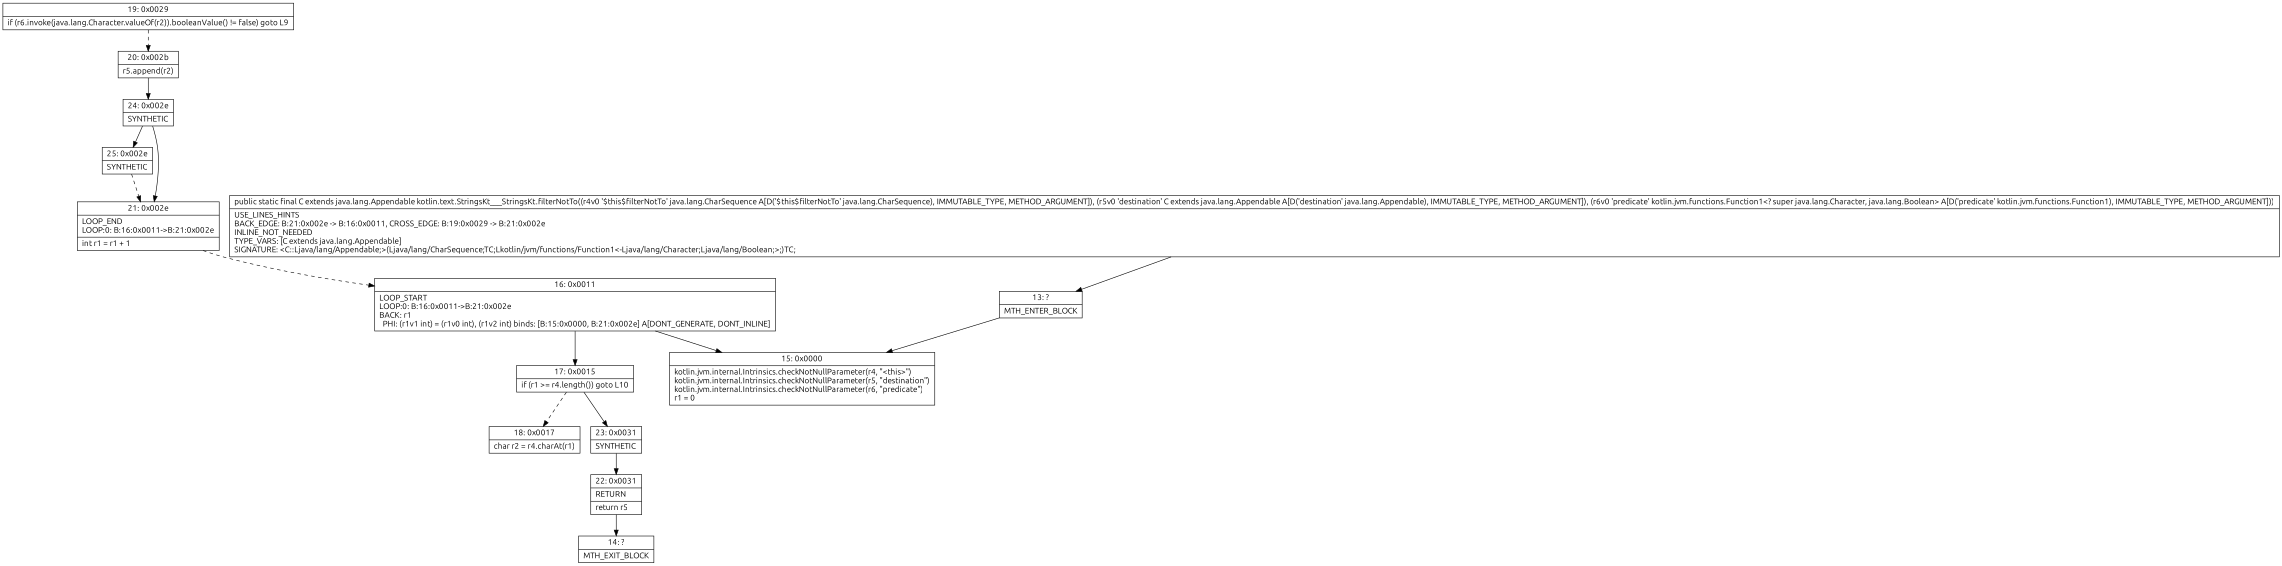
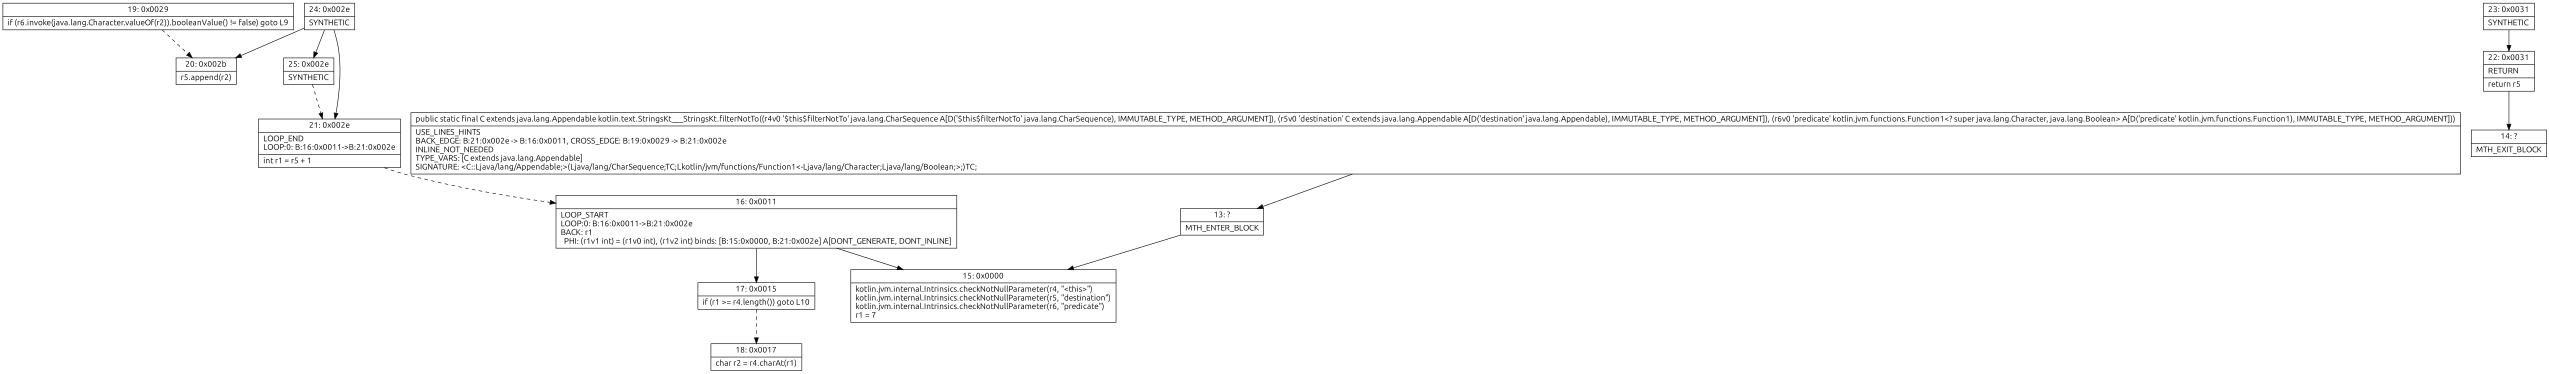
(148, 86) -> (273, 42)
(107, 244) -> (288, 161)
(685, 398) -> (866, 315)
(594, 407) -> none
